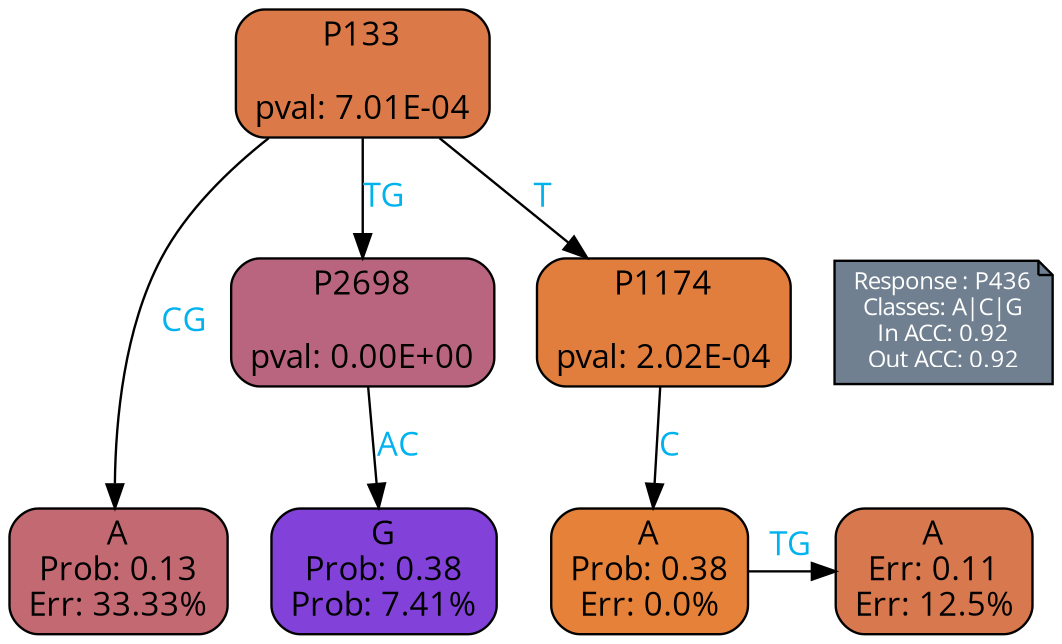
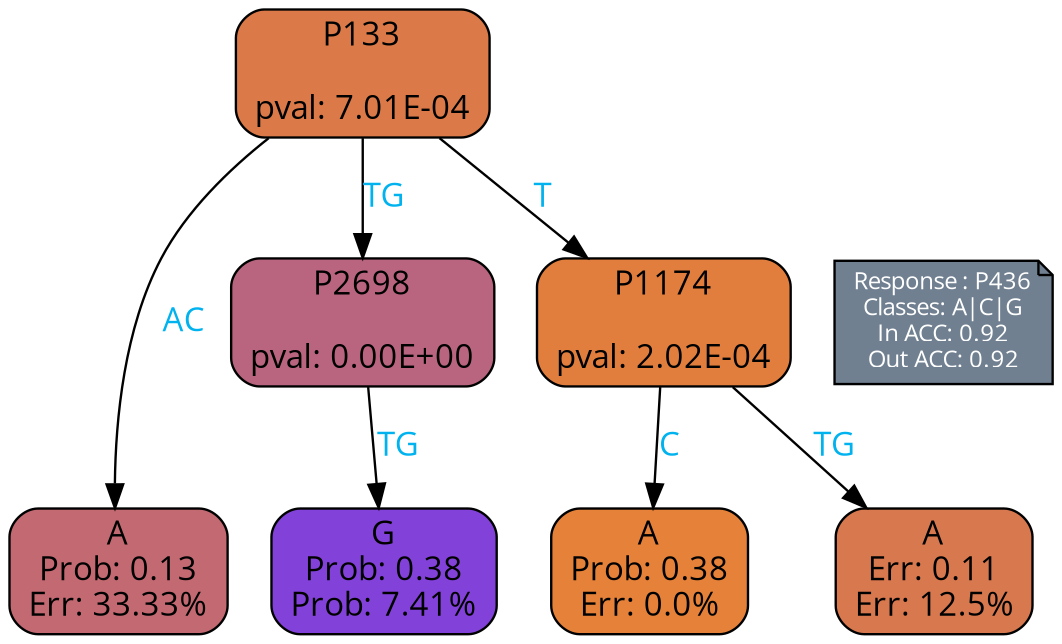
(185, 322) -> (185, 322)
(399, 447) -> (399, 447)
(780, 571) -> (791, 439)
